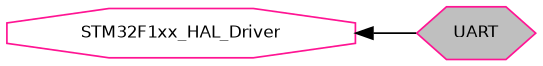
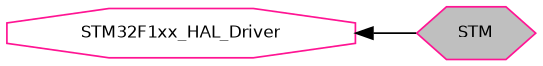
(476, 33) -> (476, 33)
